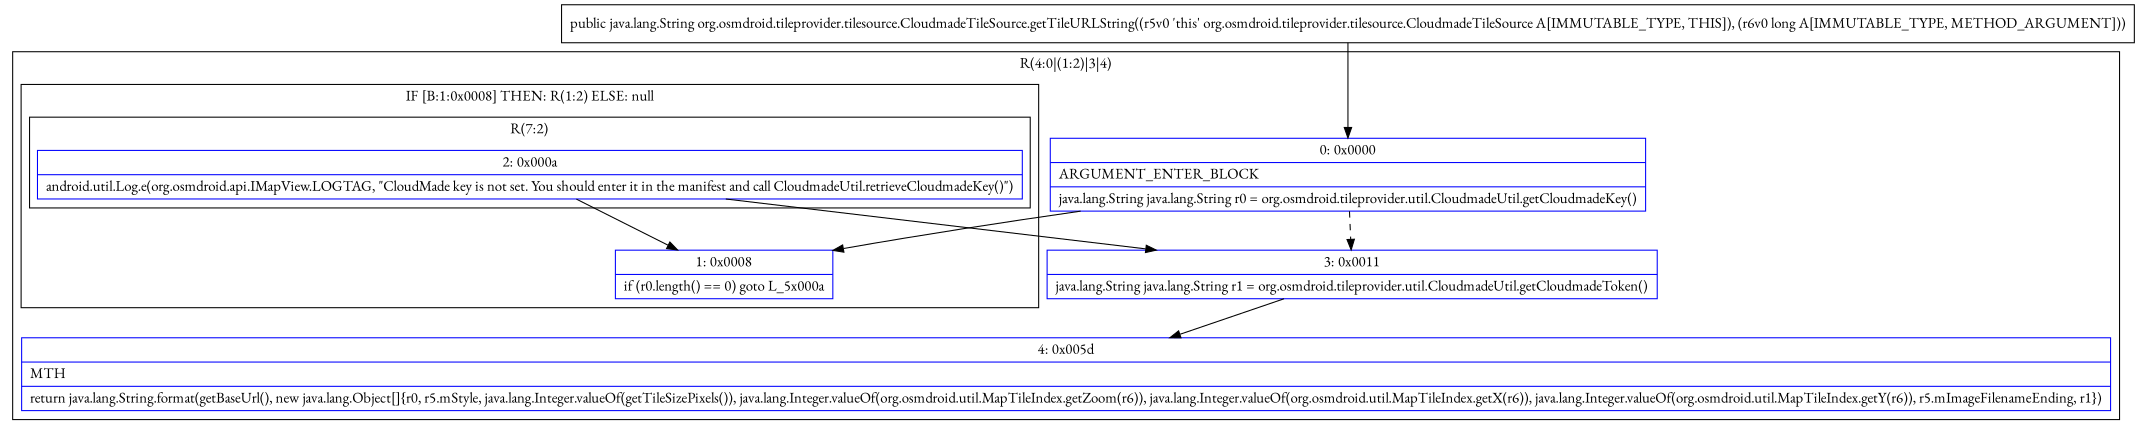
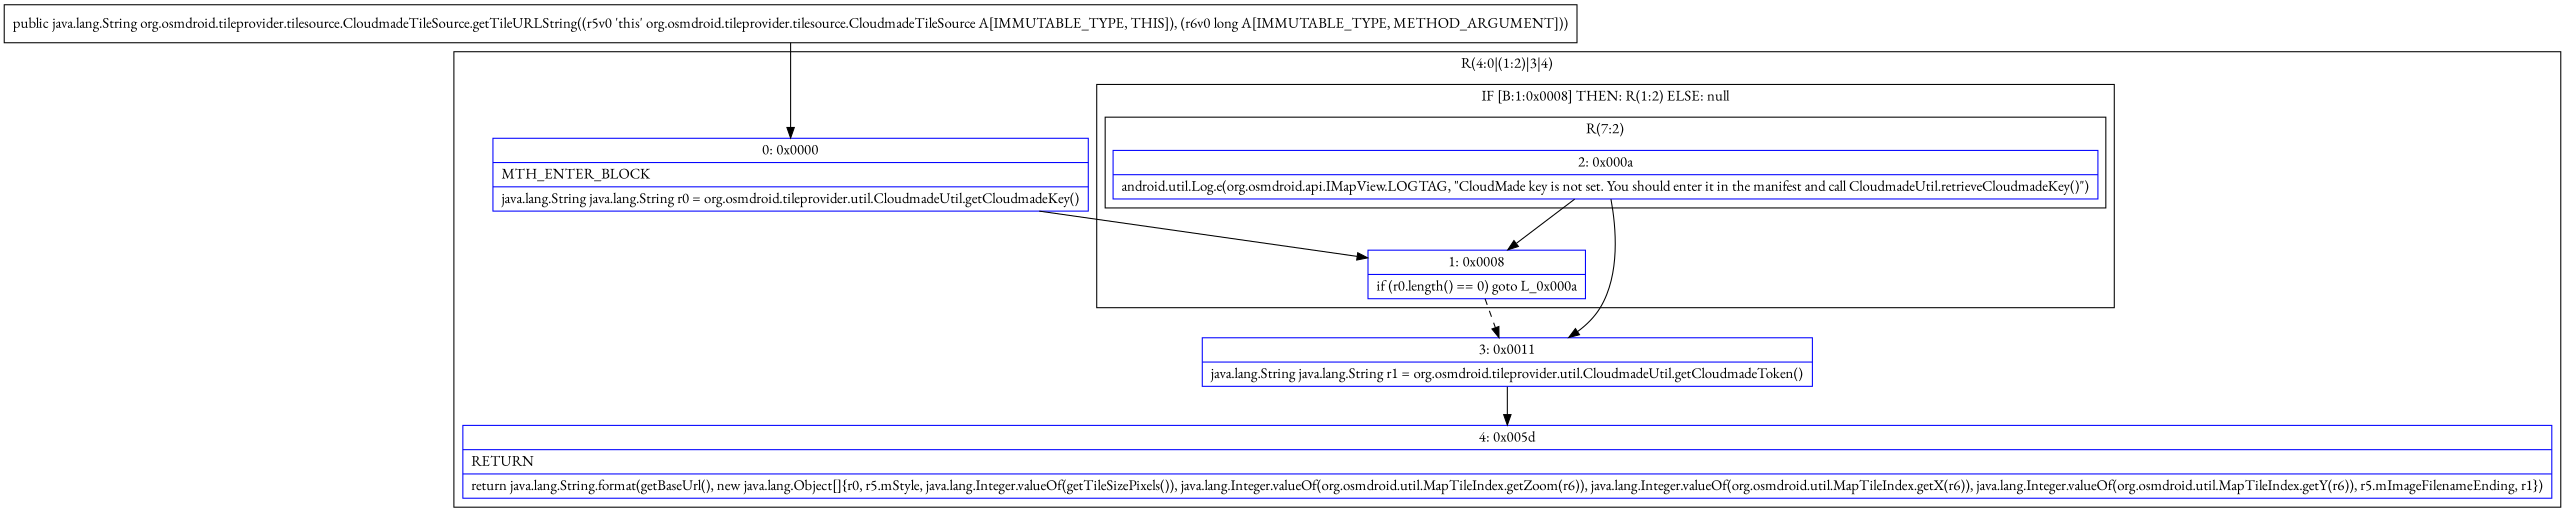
(1159, 174) -> (576, 174)
(1350, 225) -> (1491, 315)
(724, 286) -> (1477, 286)
(48, 374) -> (503, 461)
